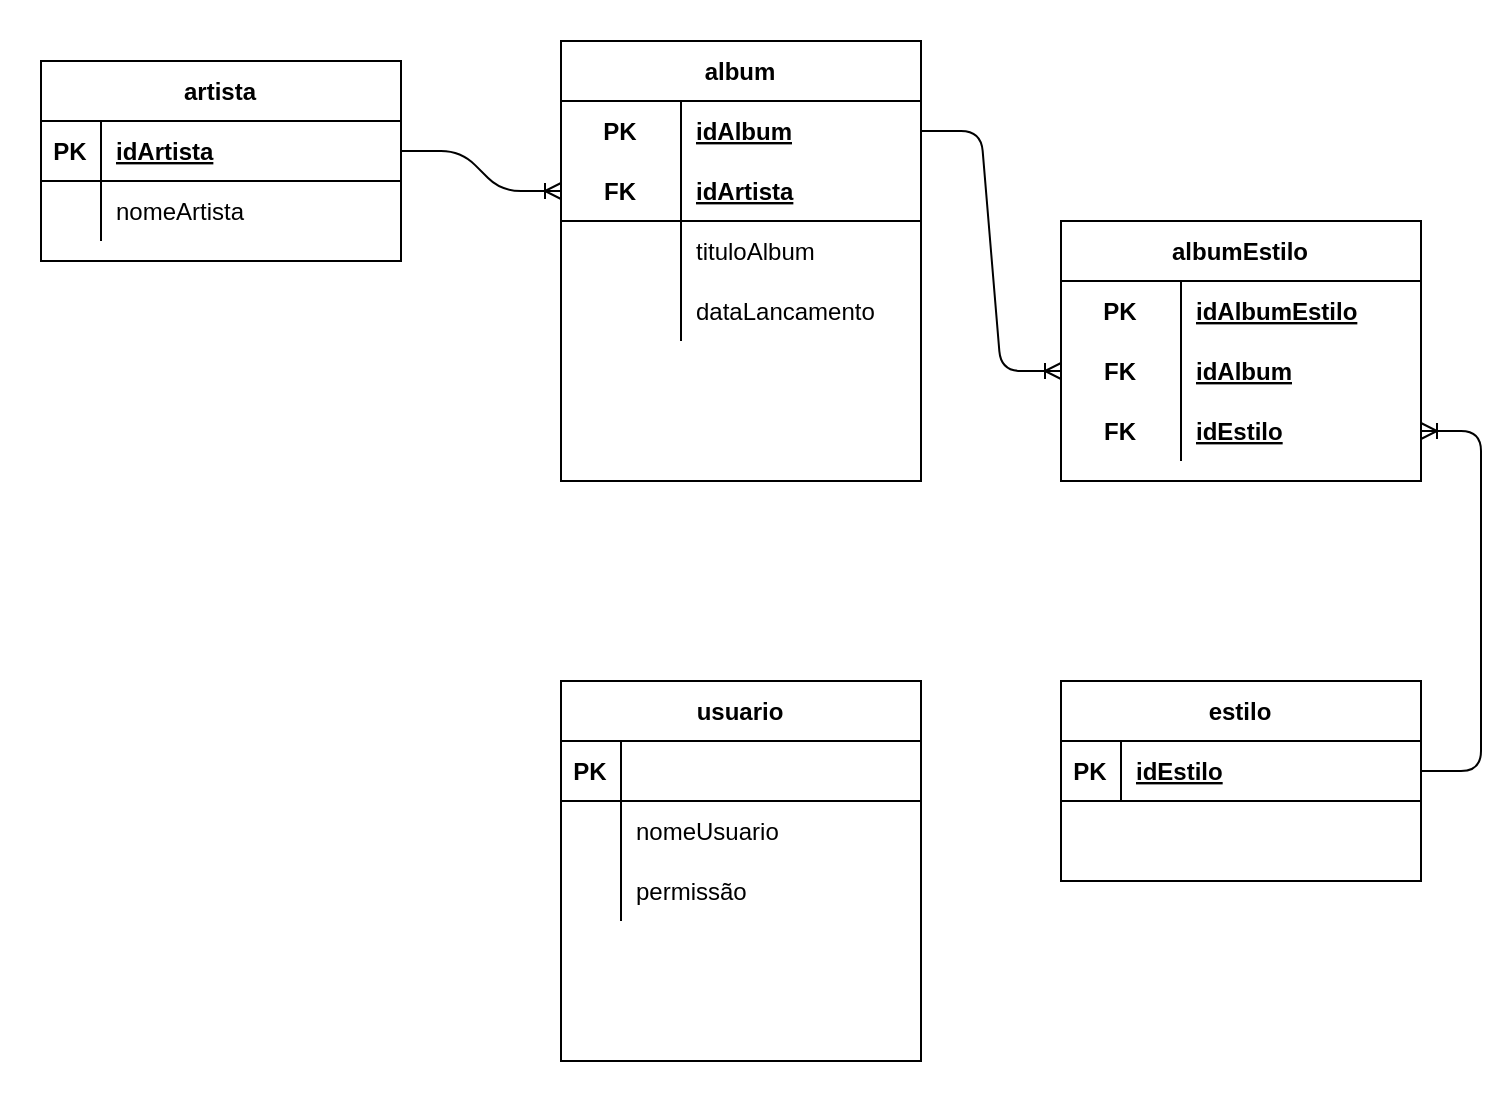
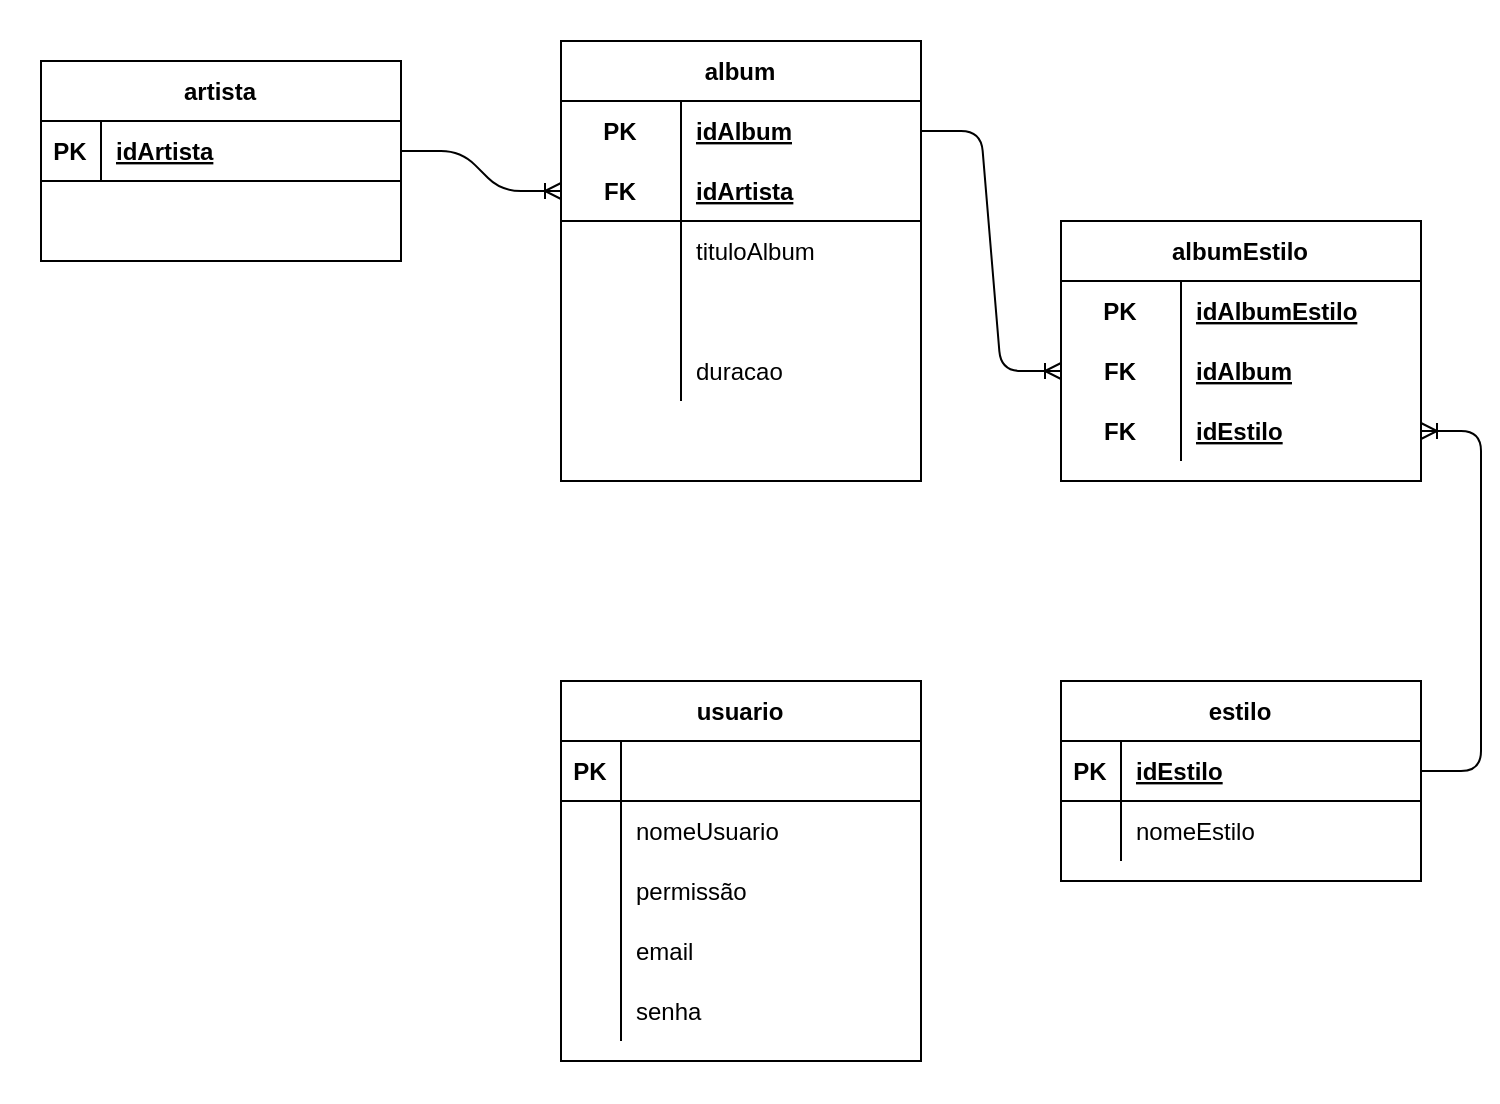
(251, 211) -> none
(801, 311) -> none
none -> (801, 371)
none -> (1271, 831)
none -> (771, 951)
none -> (771, 1011)
